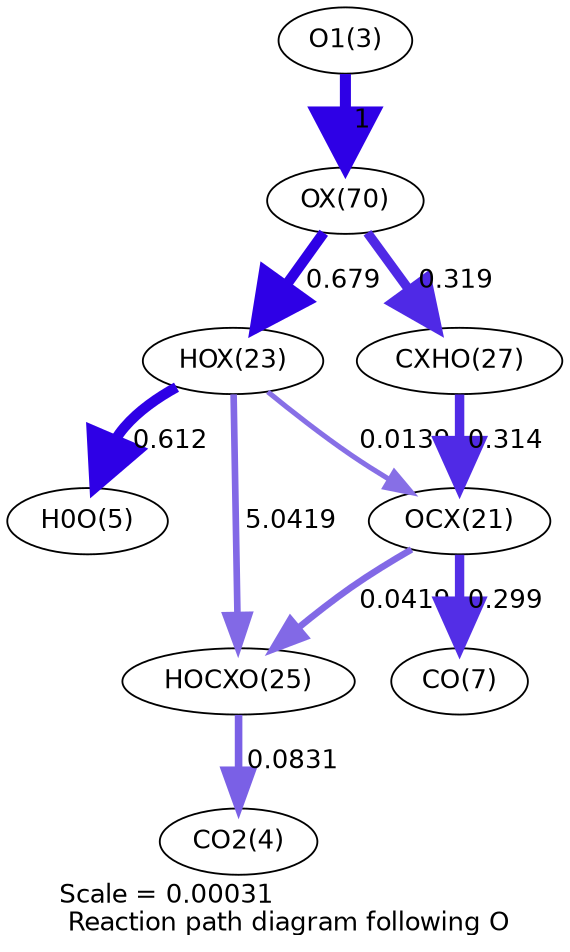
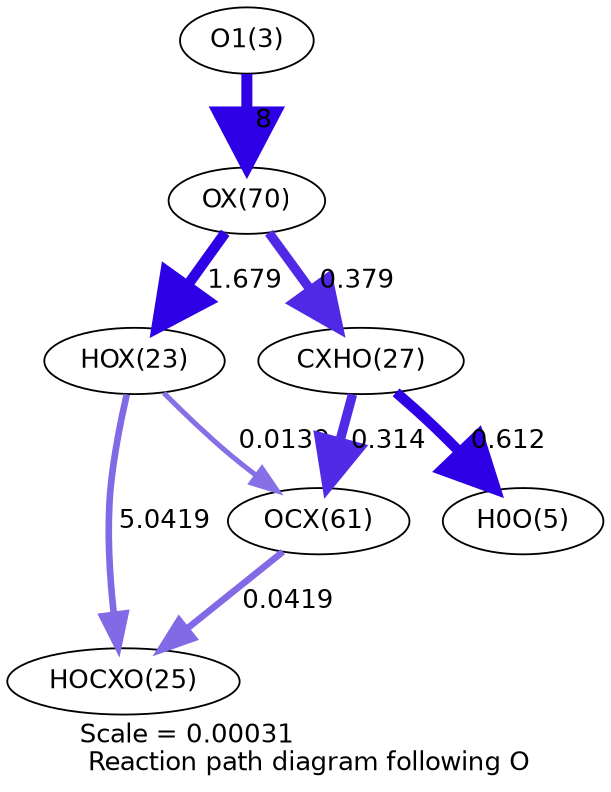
(358, 121) -> (260, 121)
(340, 281) -> (241, 281)
(452, 281) -> (354, 281)
(143, 410) -> (429, 422)
(460, 521) -> (319, 521)
(460, 681) -> none
(239, 842) -> none
